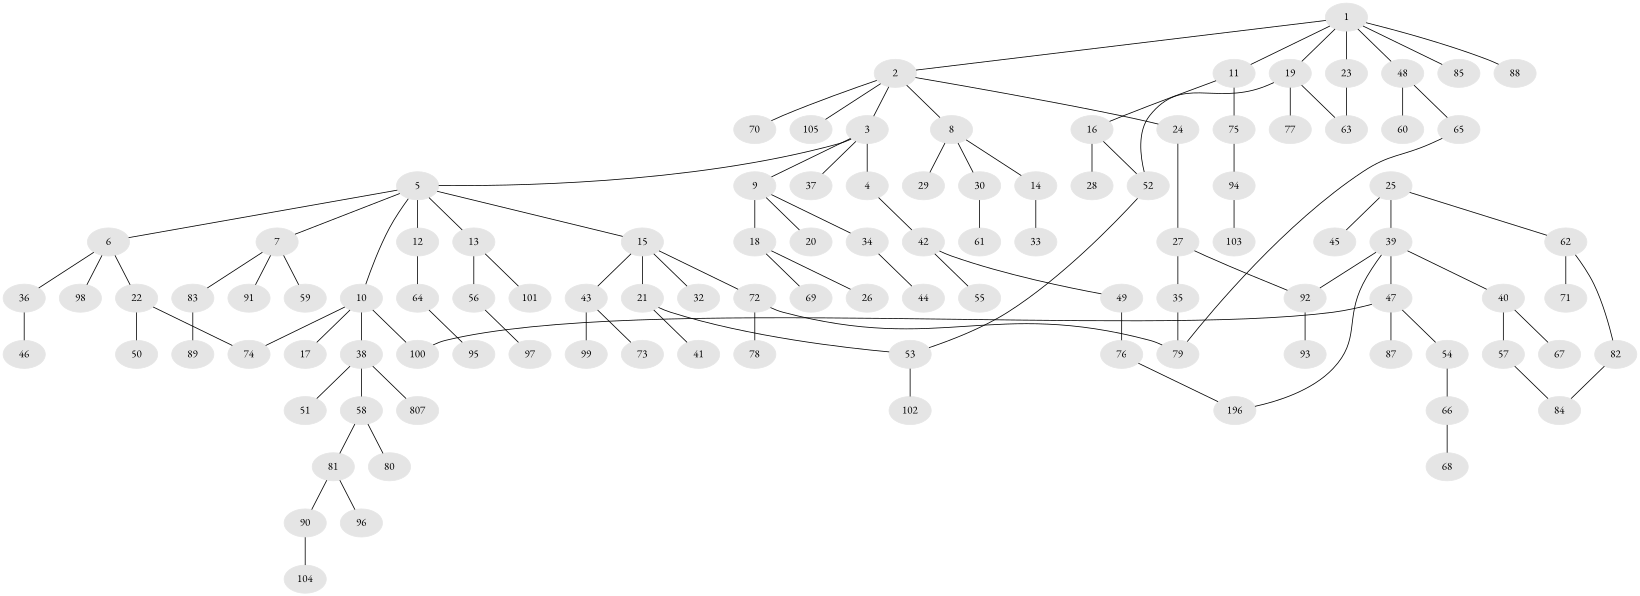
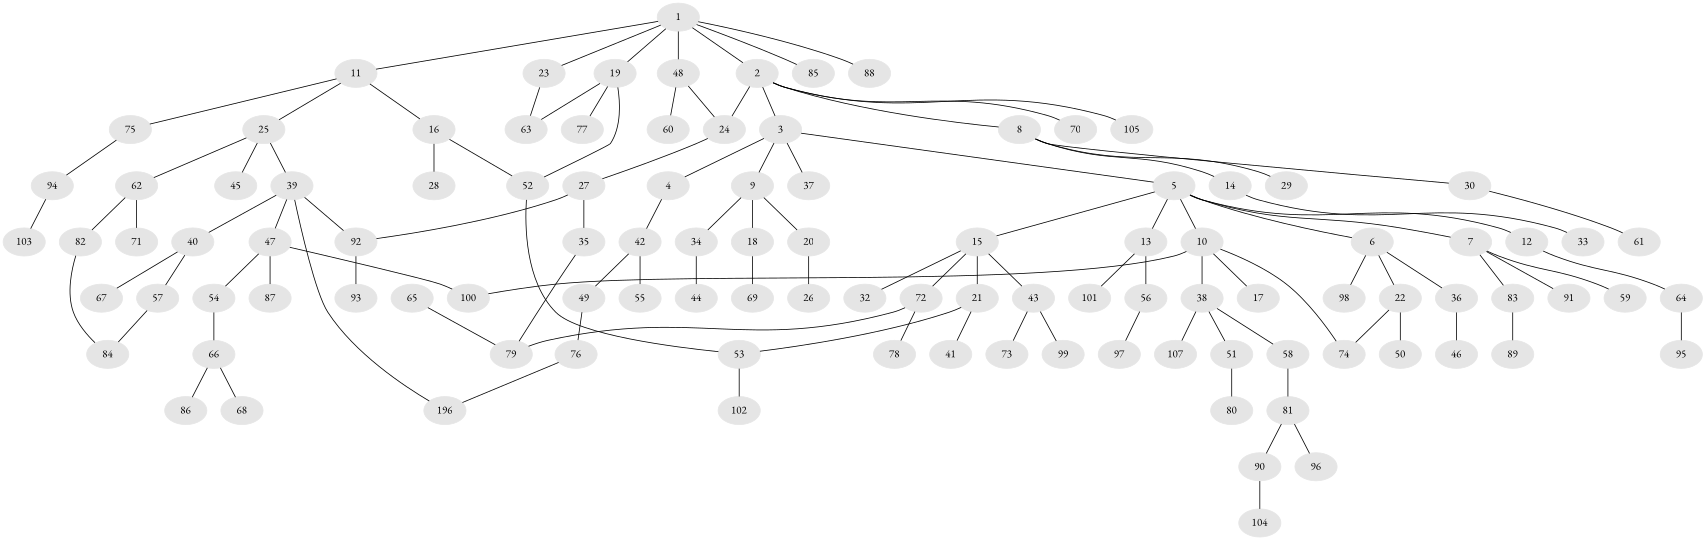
none -> (310, 101)
(1431, 101) -> (701, 101)
(811, 270) -> (809, 270)
none -> (186, 411)
(418, 411) -> (1176, 354)
(375, 439) -> (1232, 383)
